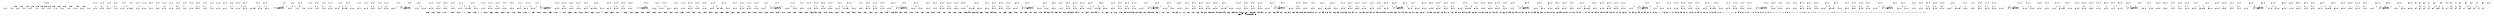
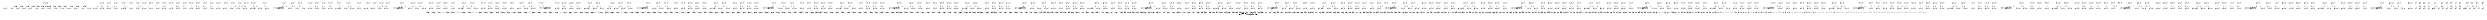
(95, 3) -> none
(616, 3) -> none
none -> (1647, 3)
none -> (1557, 8)
(1868, 8) -> none
